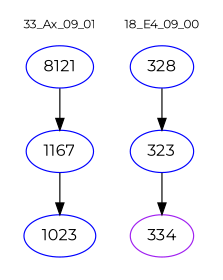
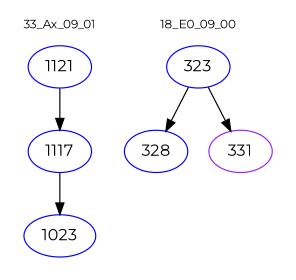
(162, 25) -> (198, 25)
(60, 67) -> (60, 67)
(162, 103) -> (180, 104)
(60, 151) -> (60, 151)
(162, 236) -> (241, 151)
